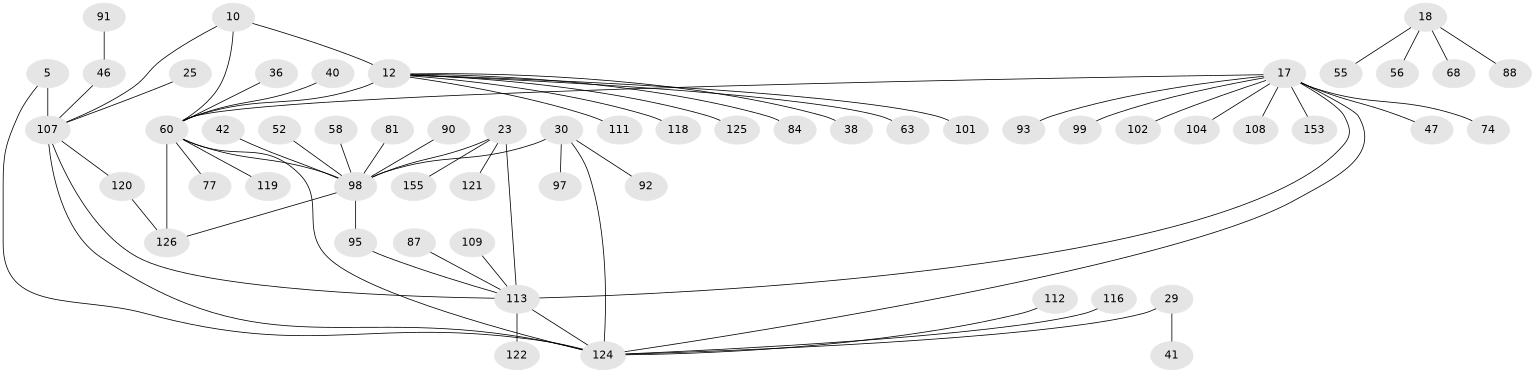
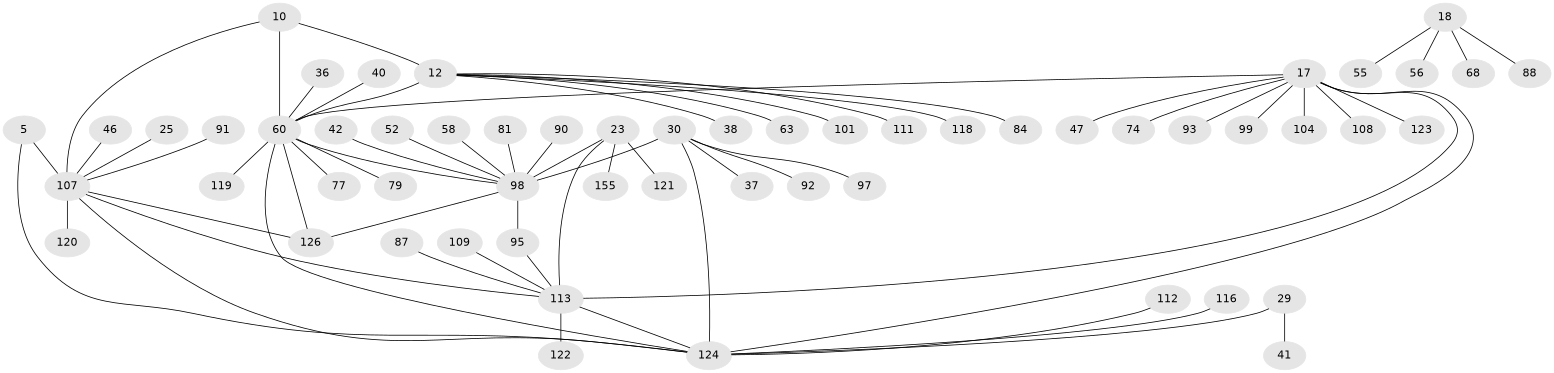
(104, 46) -> (148, 161)
(737, 130) -> none
(1138, 130) -> none
(1314, 130) -> (1422, 130)
none -> (396, 186)
none -> (752, 186)
(145, 215) -> (189, 215)
